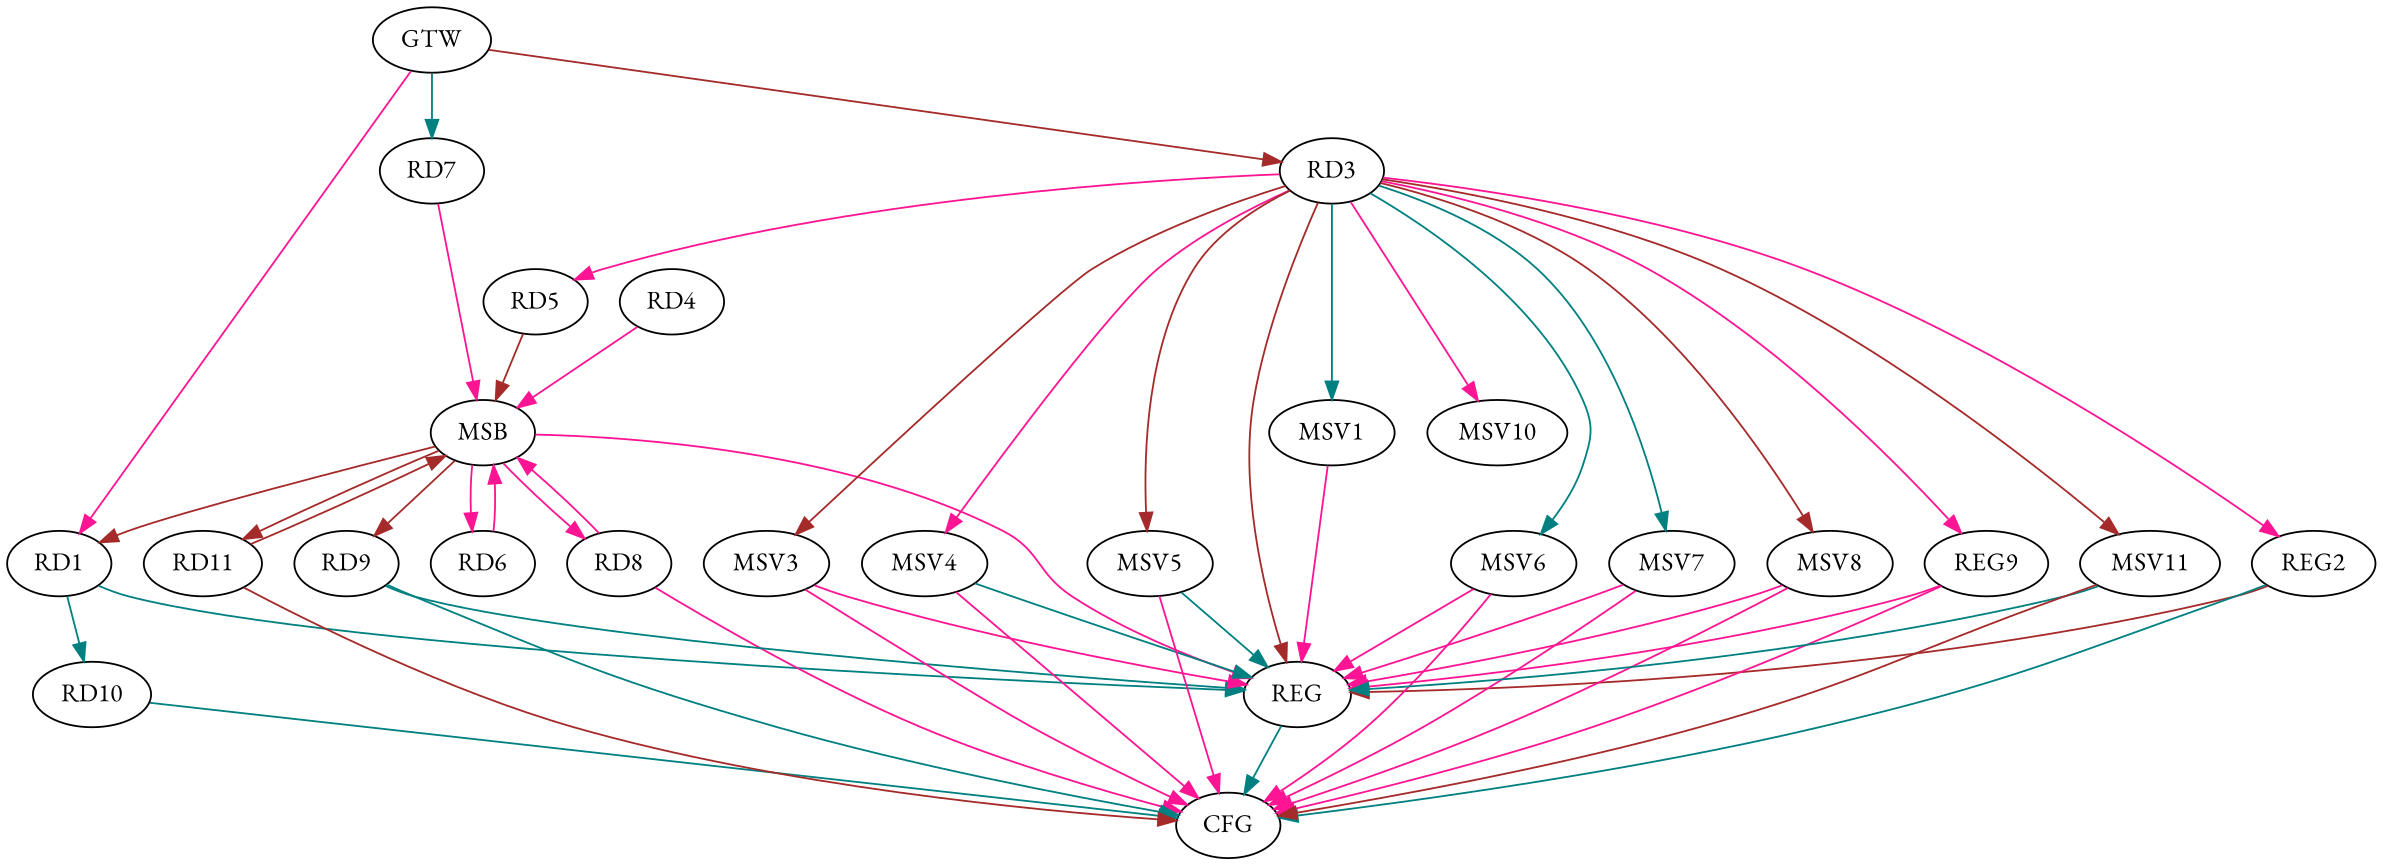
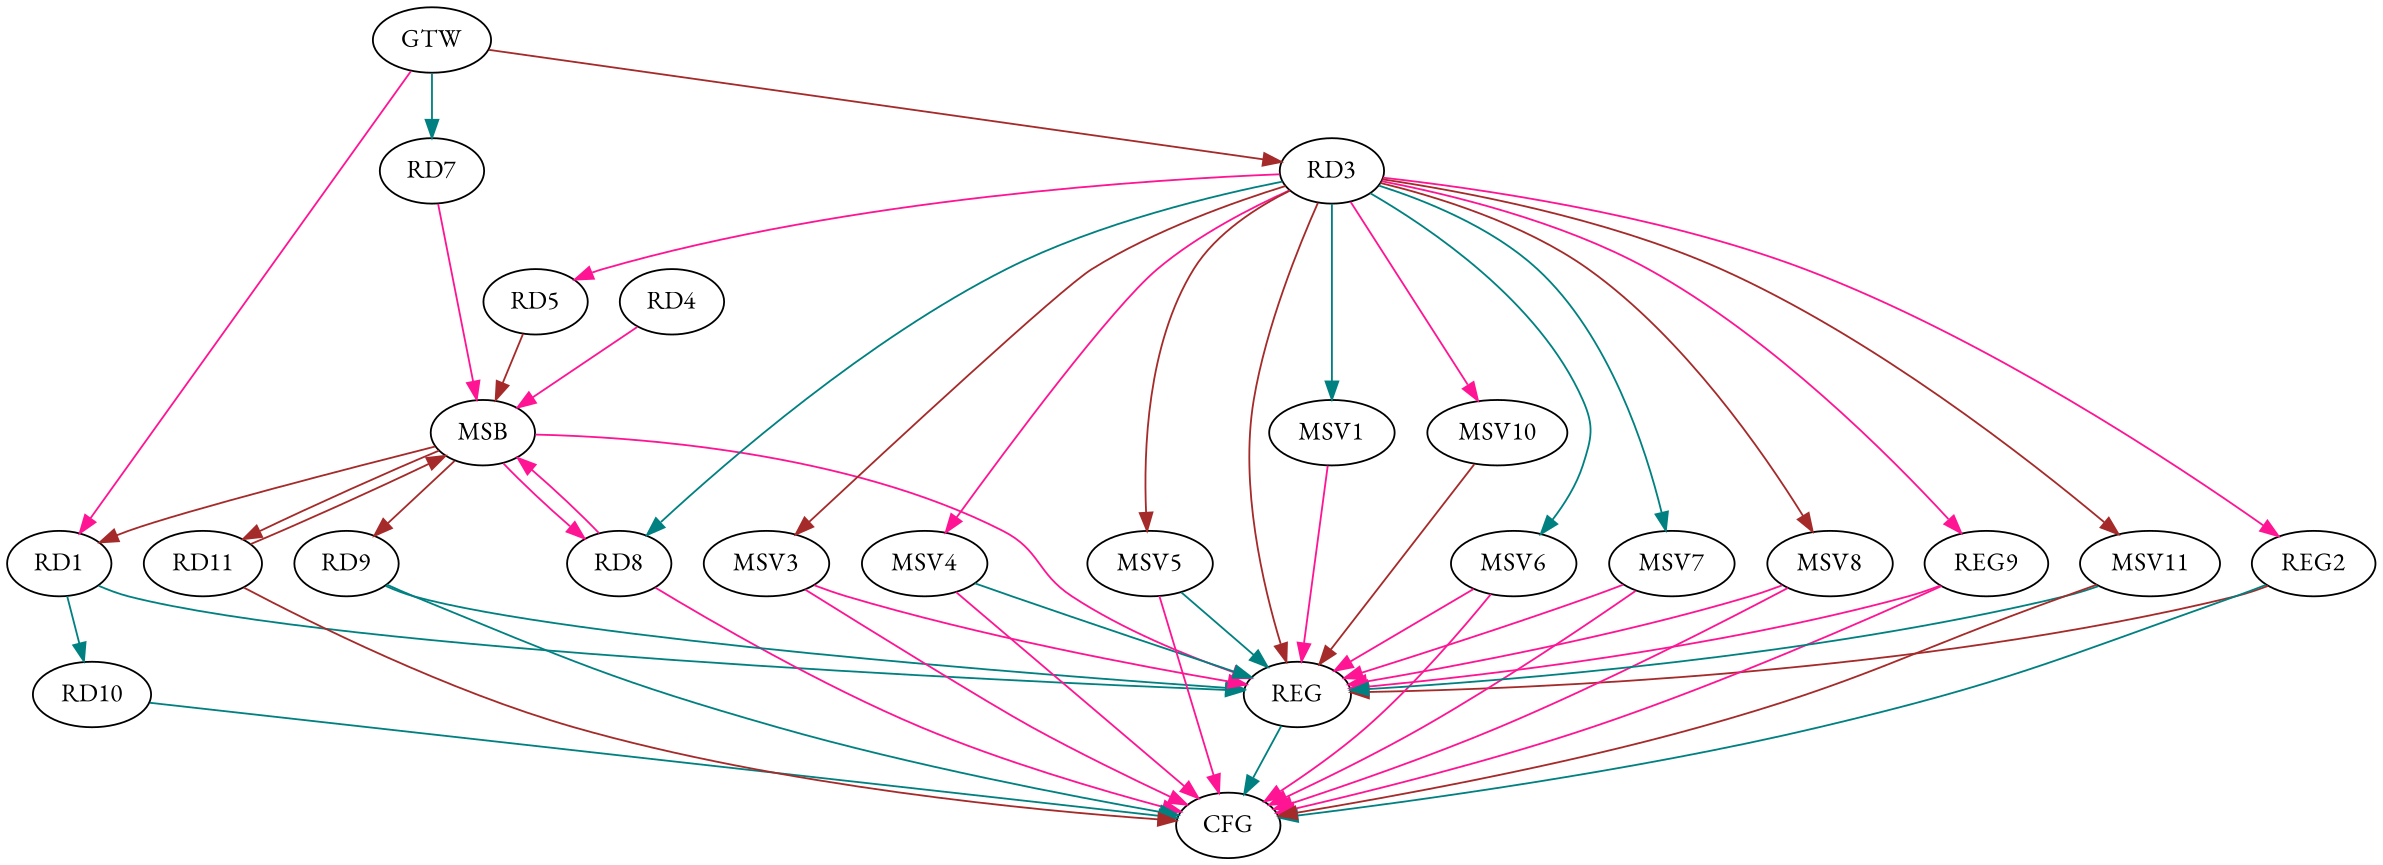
none -> (946, 303)
none -> (1403, 557)
(483, 564) -> none
